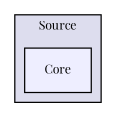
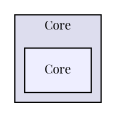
(58, 27) -> (58, 27)
